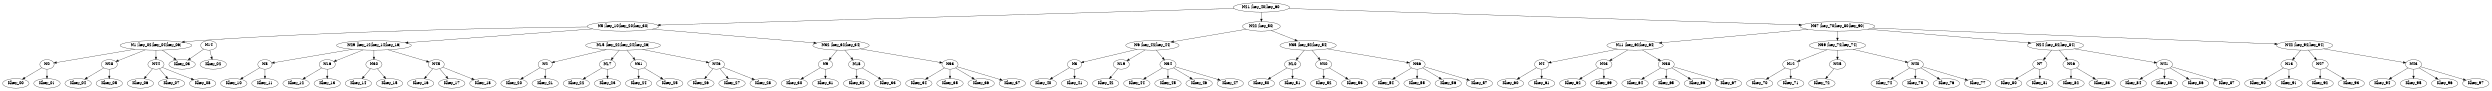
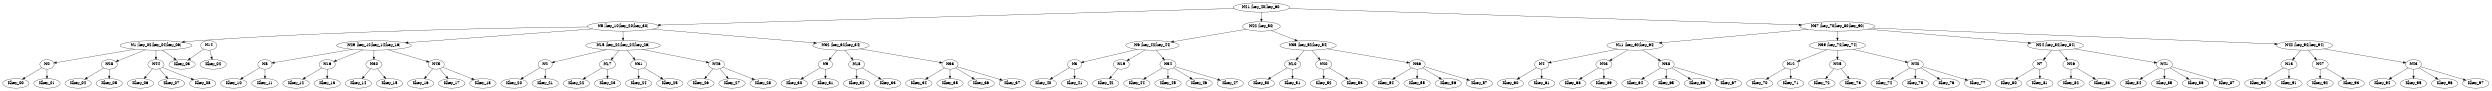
none -> (623, 35)
(1573, 83) -> (1573, 83)
none -> (1853, 83)
